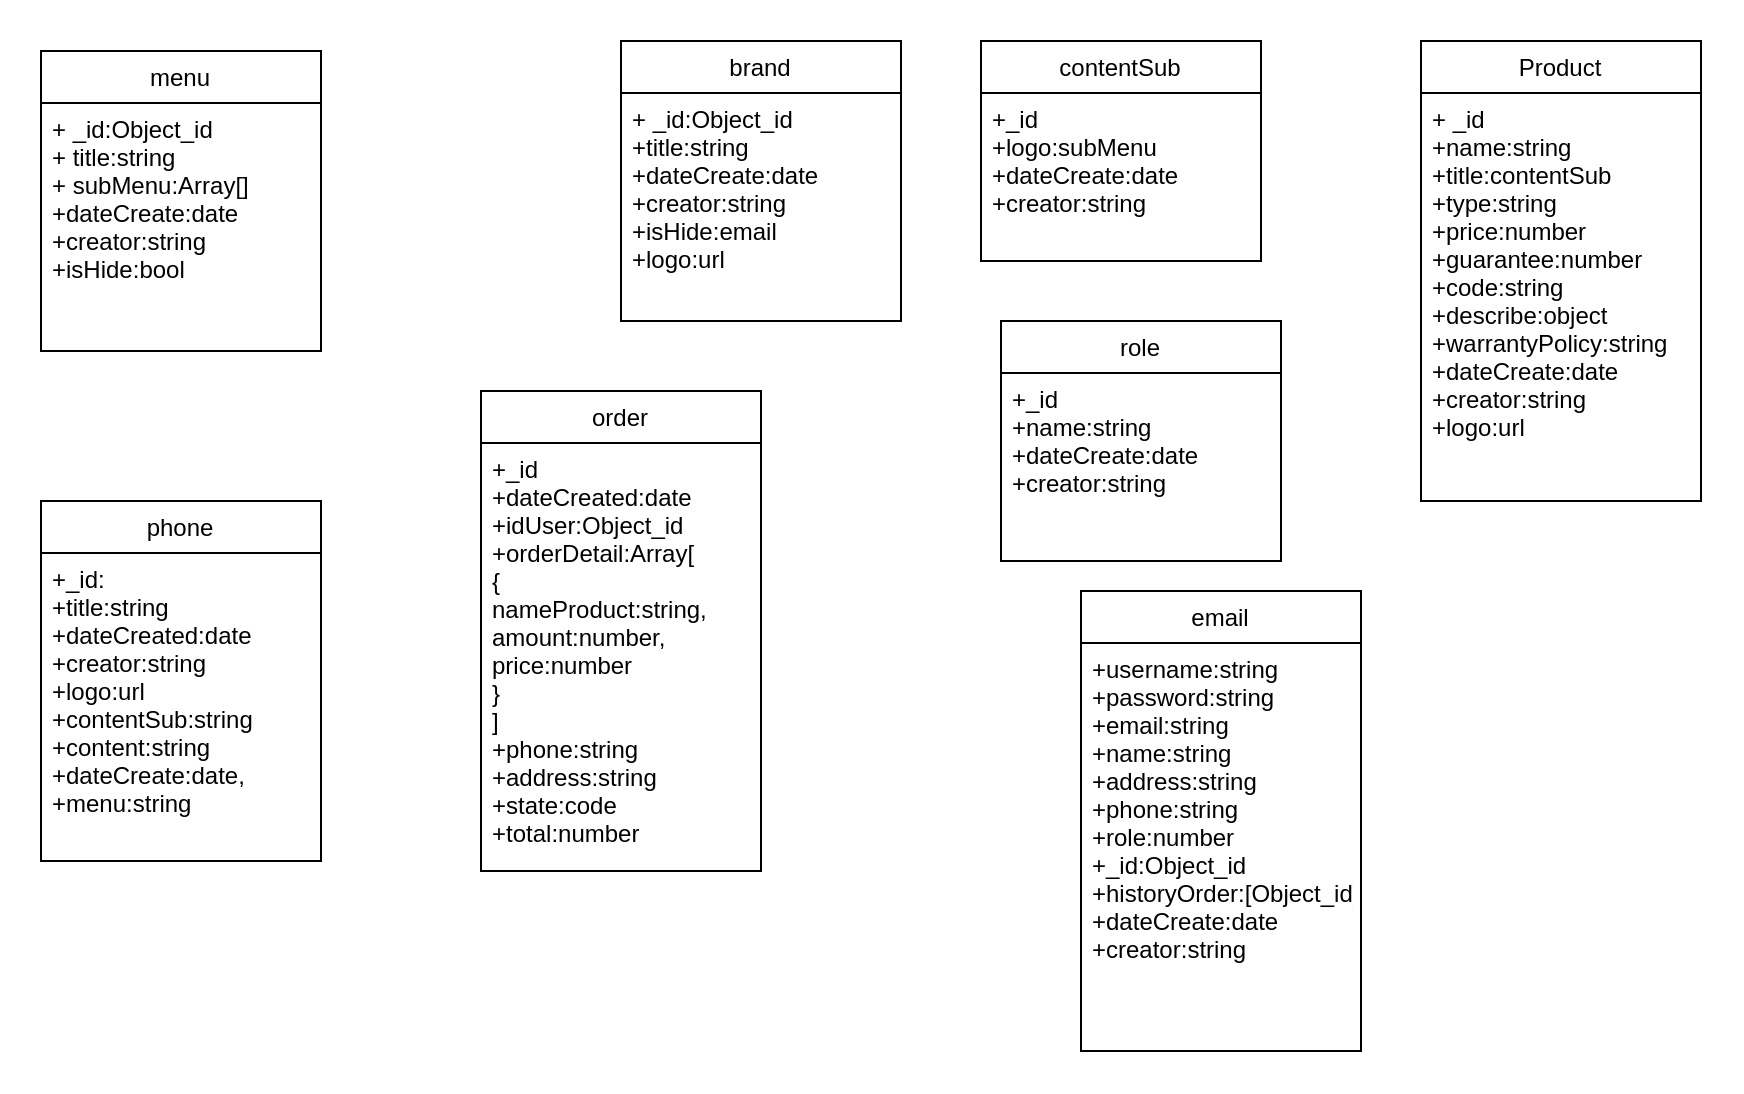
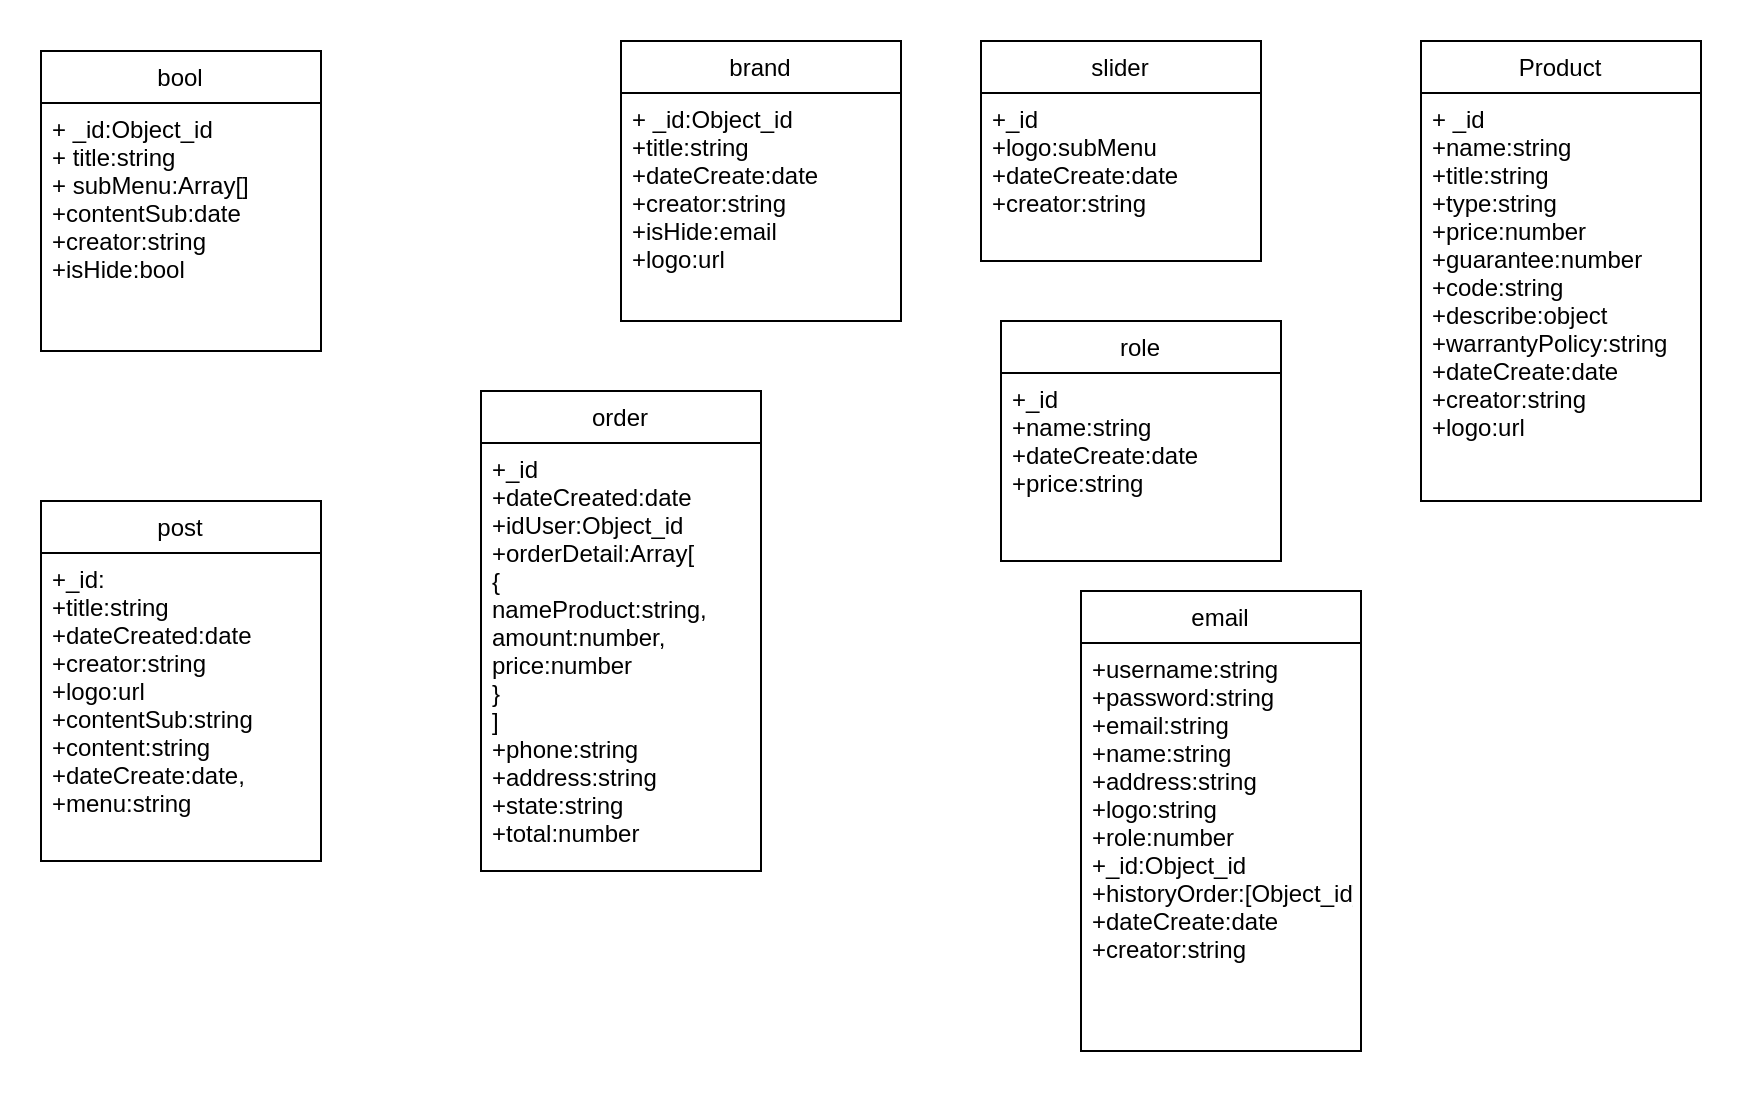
(1120, 68) -> (1120, 68)
(180, 78) -> (180, 78)
(1459, 120) -> (1459, 120)
(140, 130) -> (140, 130)
(1036, 400) -> (1036, 400)
(516, 470) -> (516, 470)
(180, 528) -> (180, 528)
(1193, 670) -> (1193, 670)
